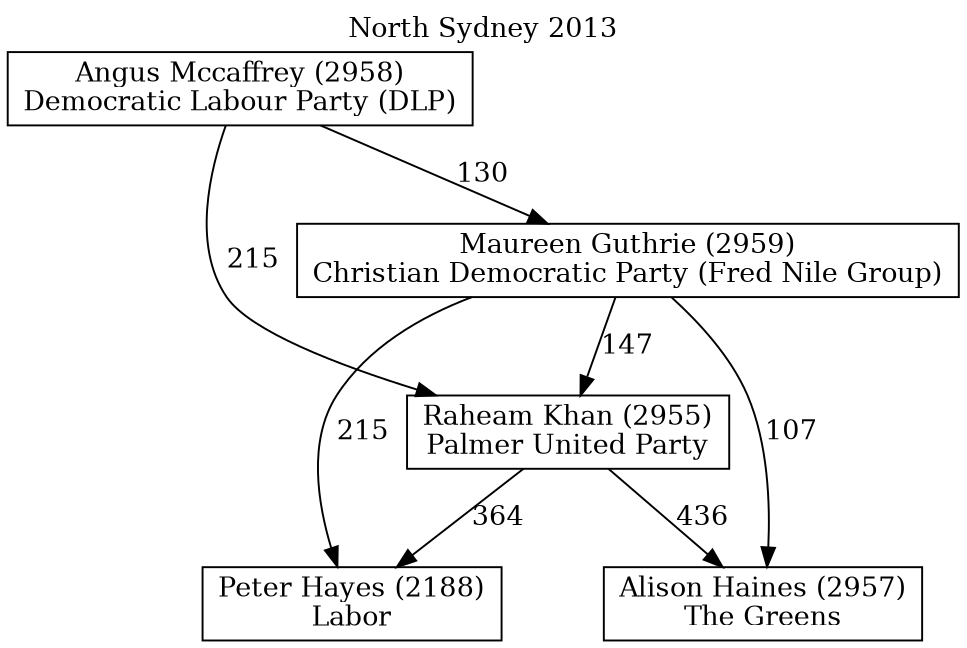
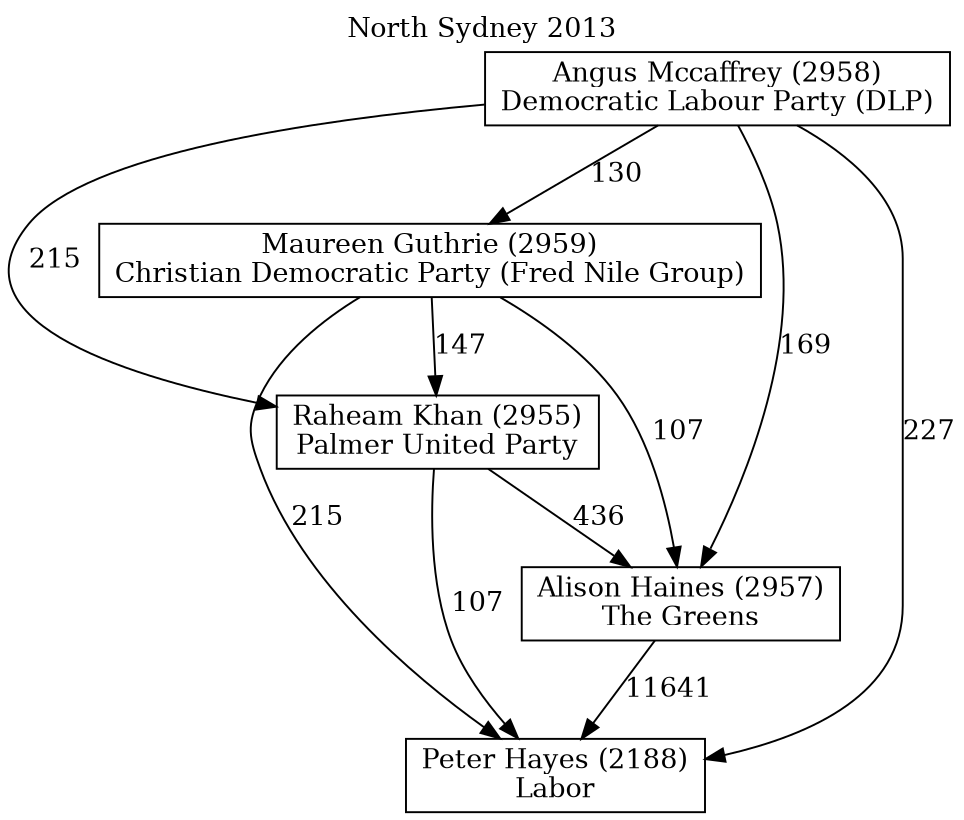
none -> (779, 339)
none -> (903, 469)
(499, 518) -> (478, 604)
none -> (624, 682)
